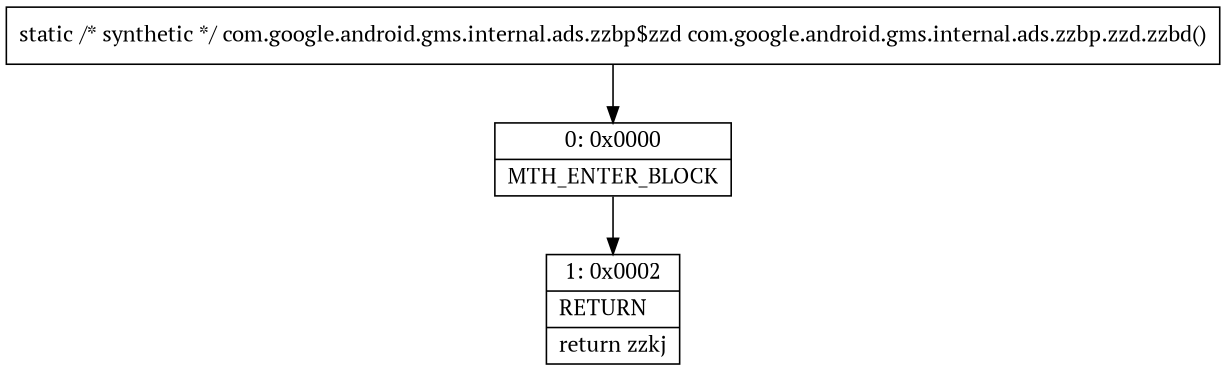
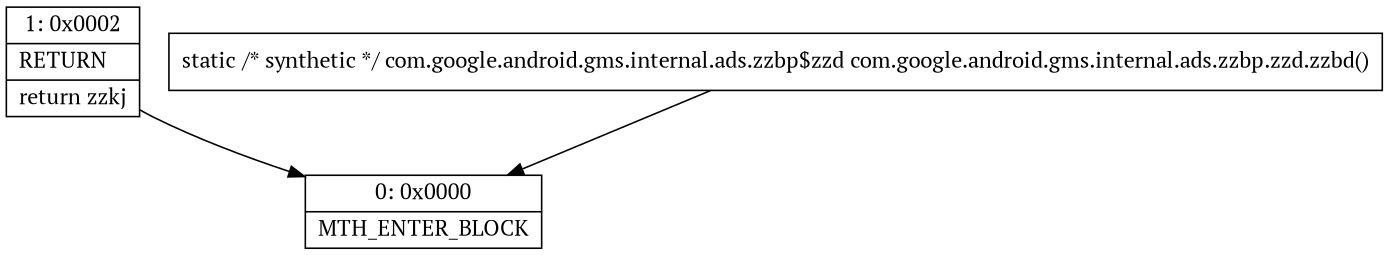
(613, 217) -> (213, 144)
